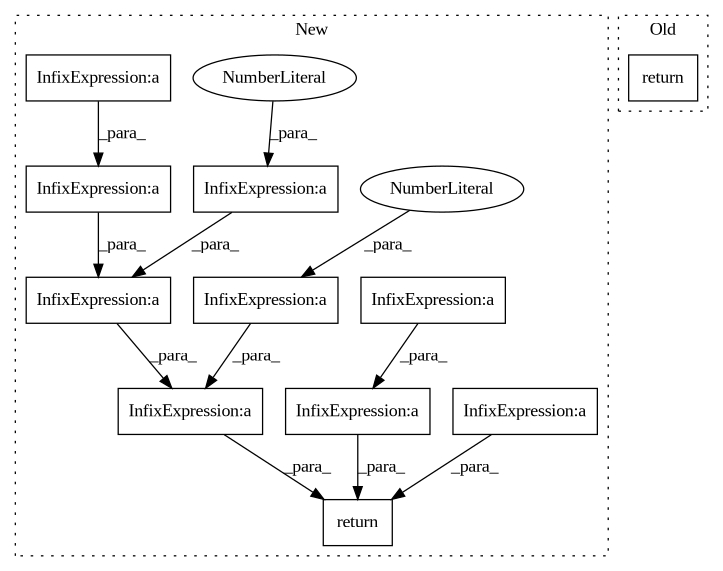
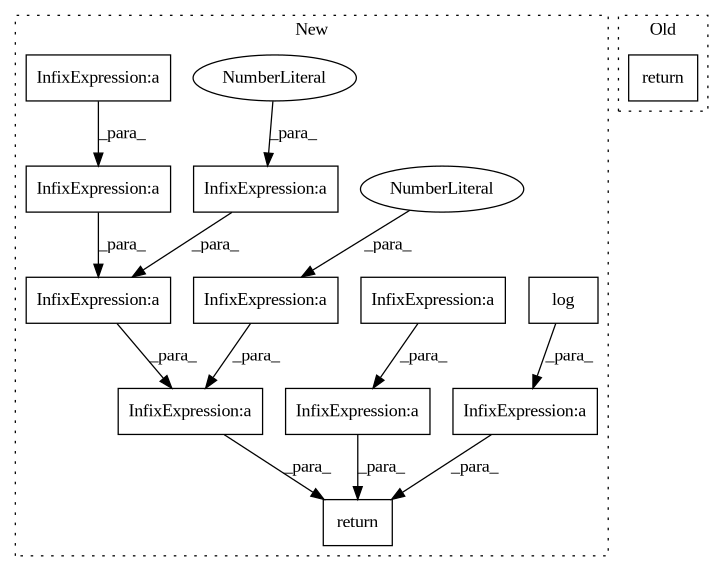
none -> (564, 300)
